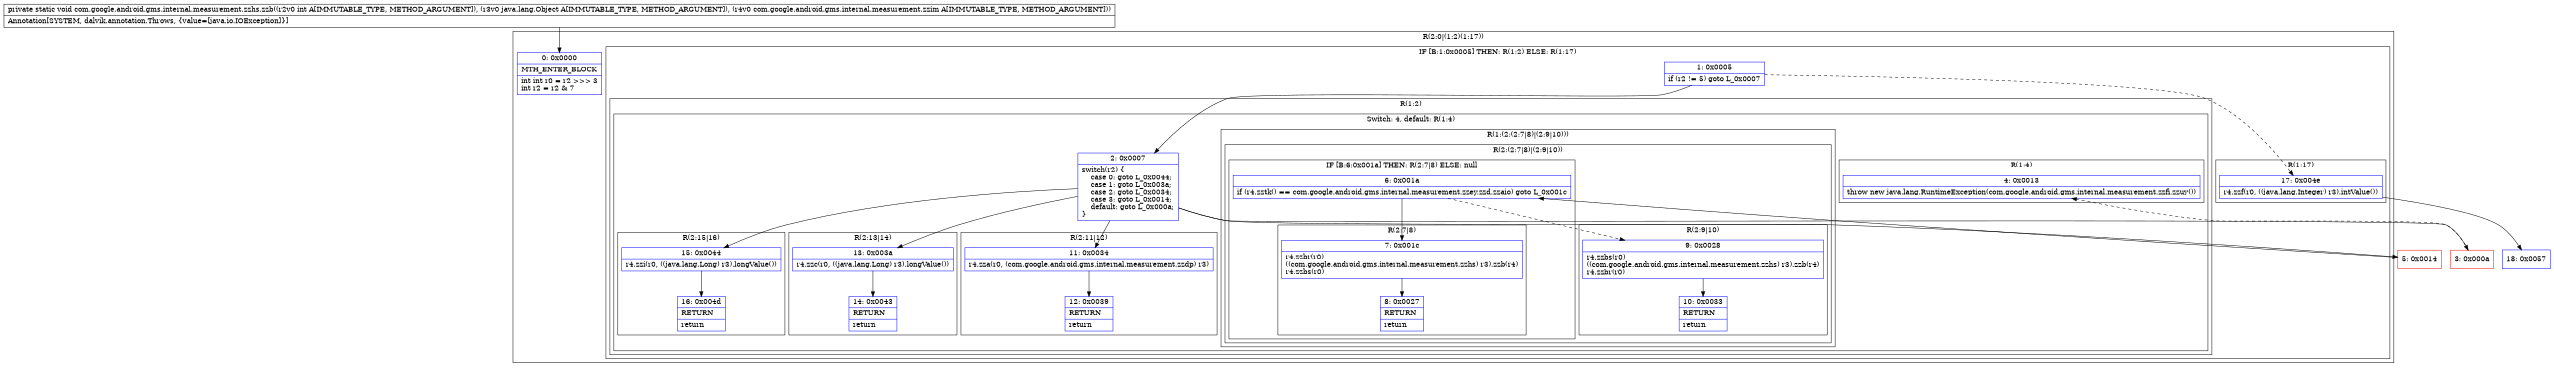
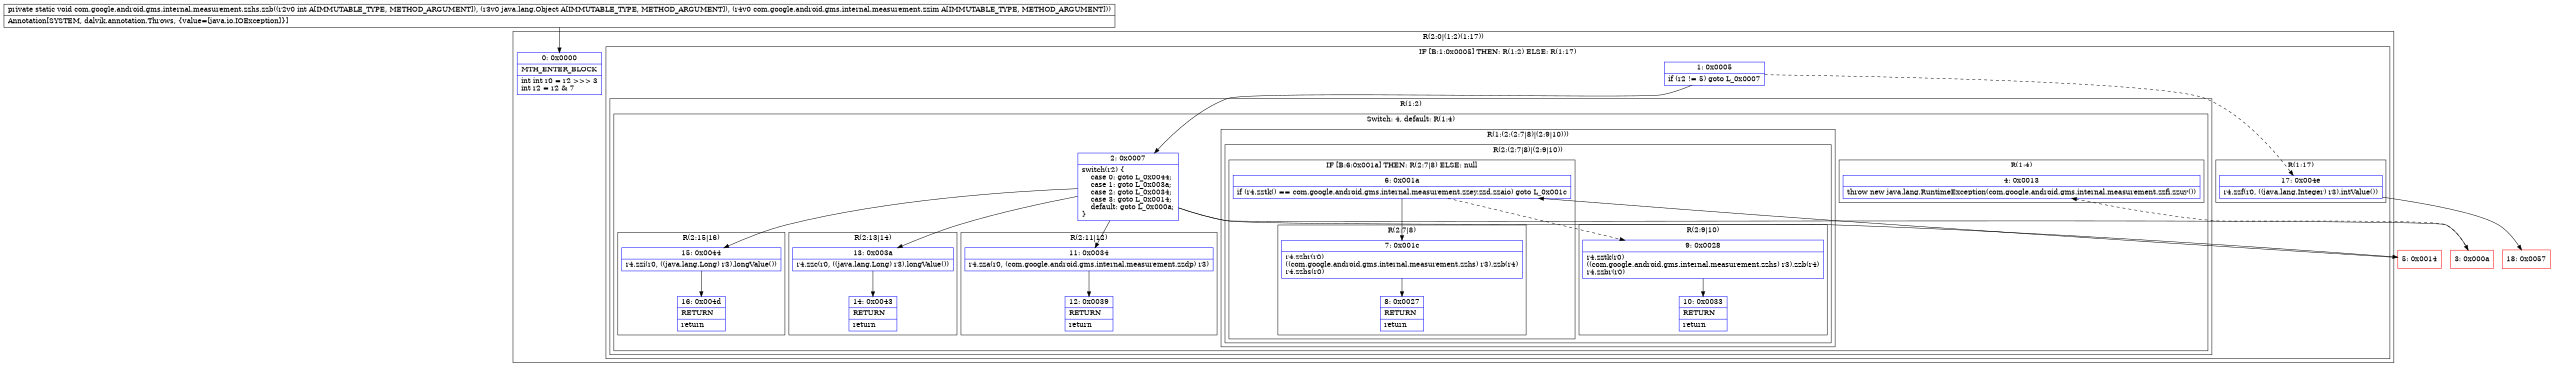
(1606, 258) -> (1605, 258)
(2526, 259) -> (2526, 259)
